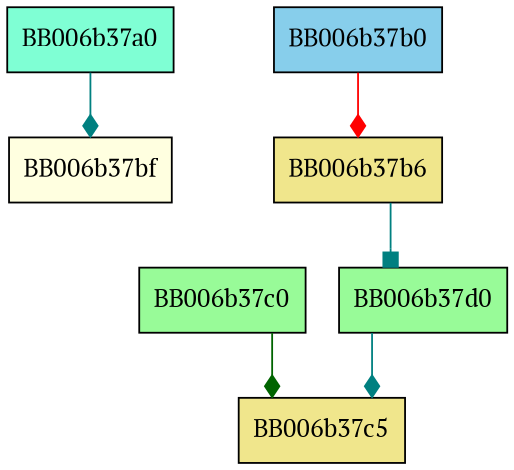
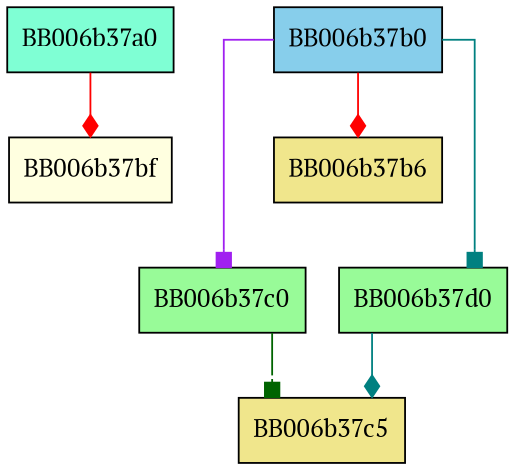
(90, 94) -> (90, 94)
none -> (224, 119)
(391, 226) -> (475, 128)
(272, 354) -> (272, 354)
